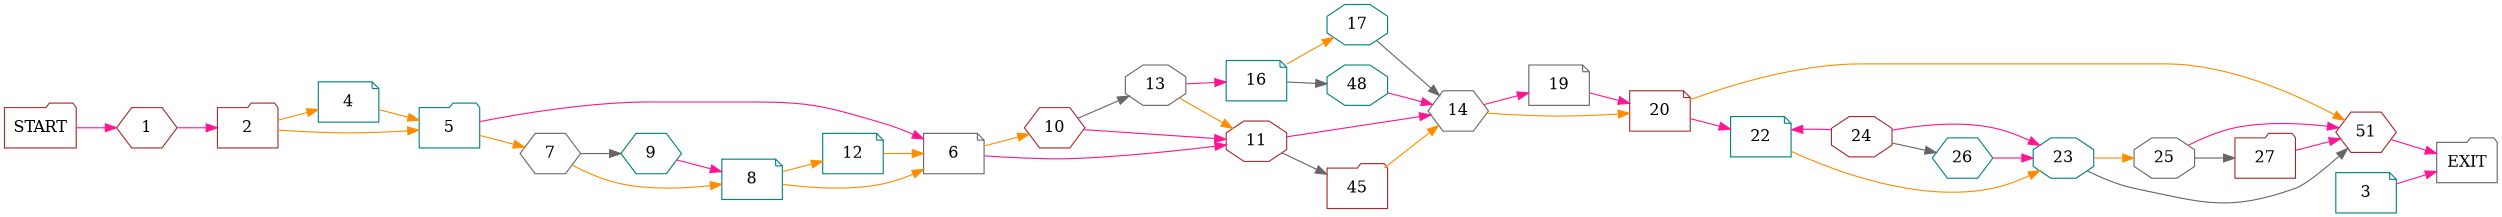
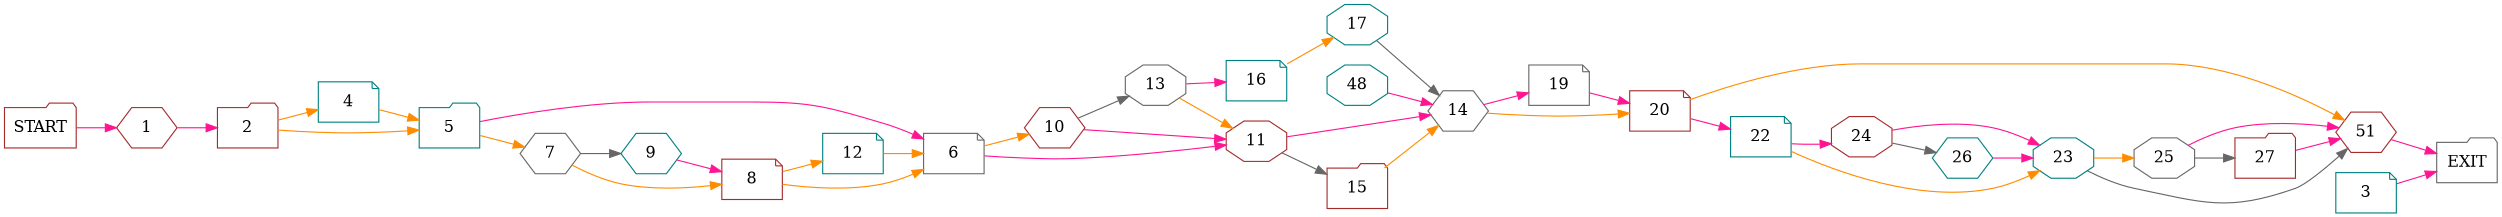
(1301, 83) -> none
(1817, 129) -> (1806, 144)
(752, 179) -> (752, 179)
(1357, 188) -> (1357, 188)
